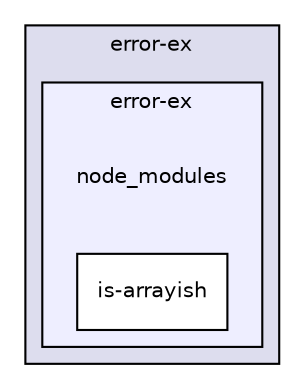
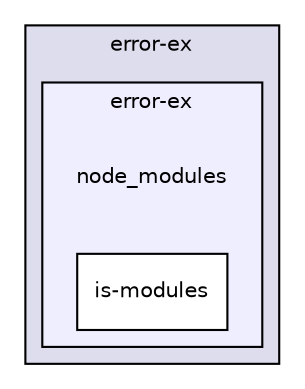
(152, 292) -> (152, 292)
